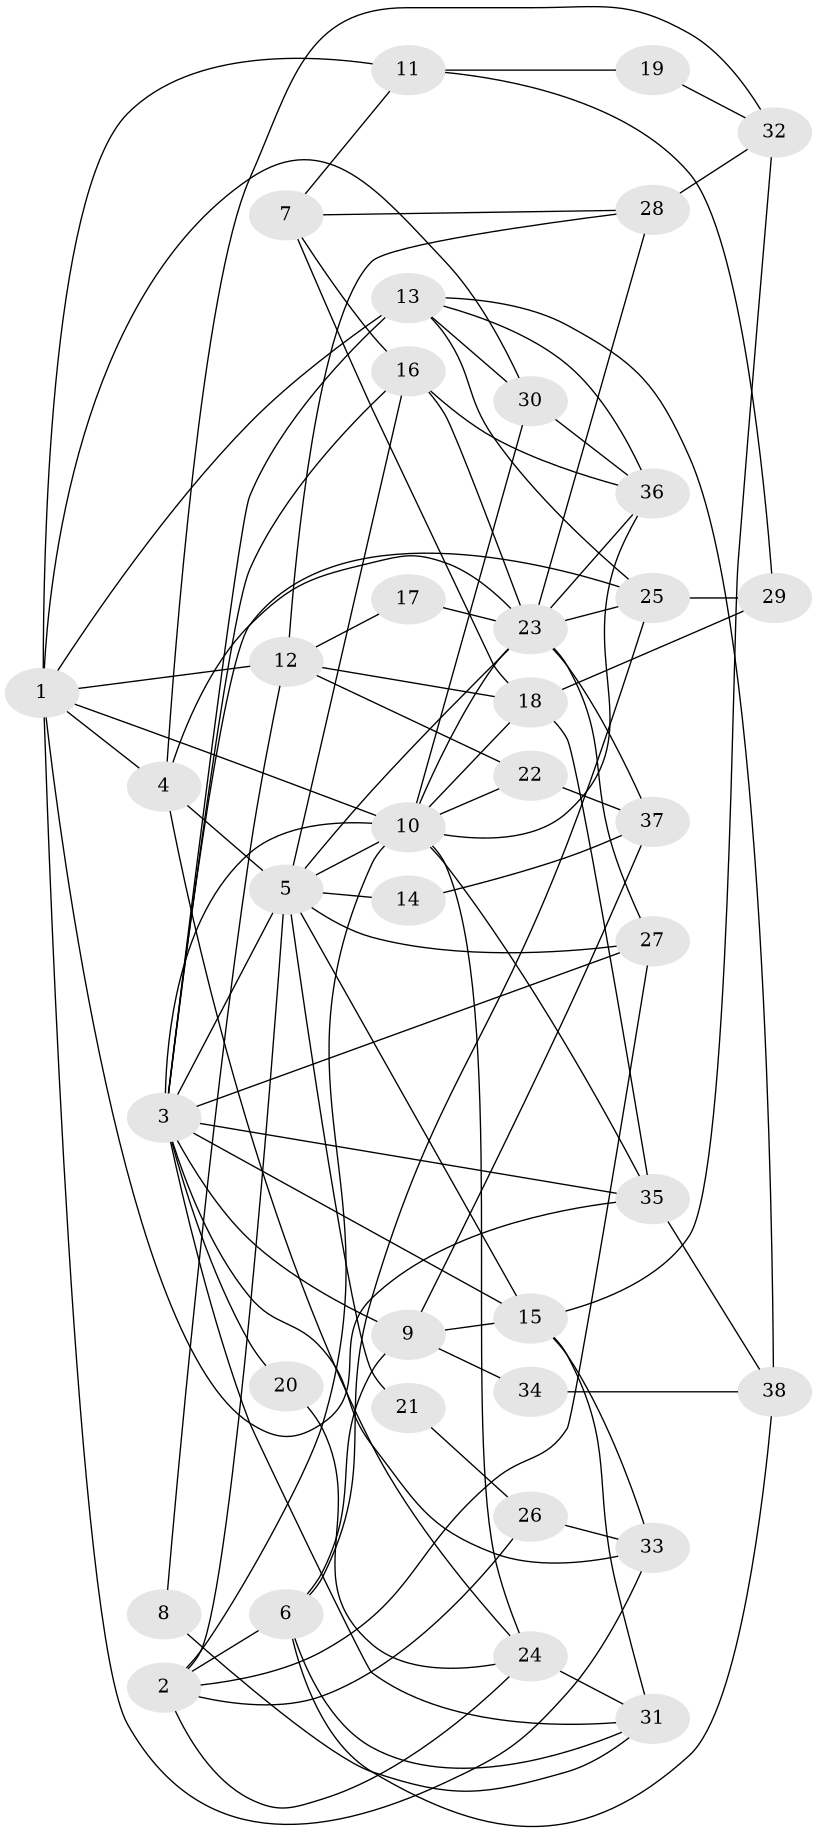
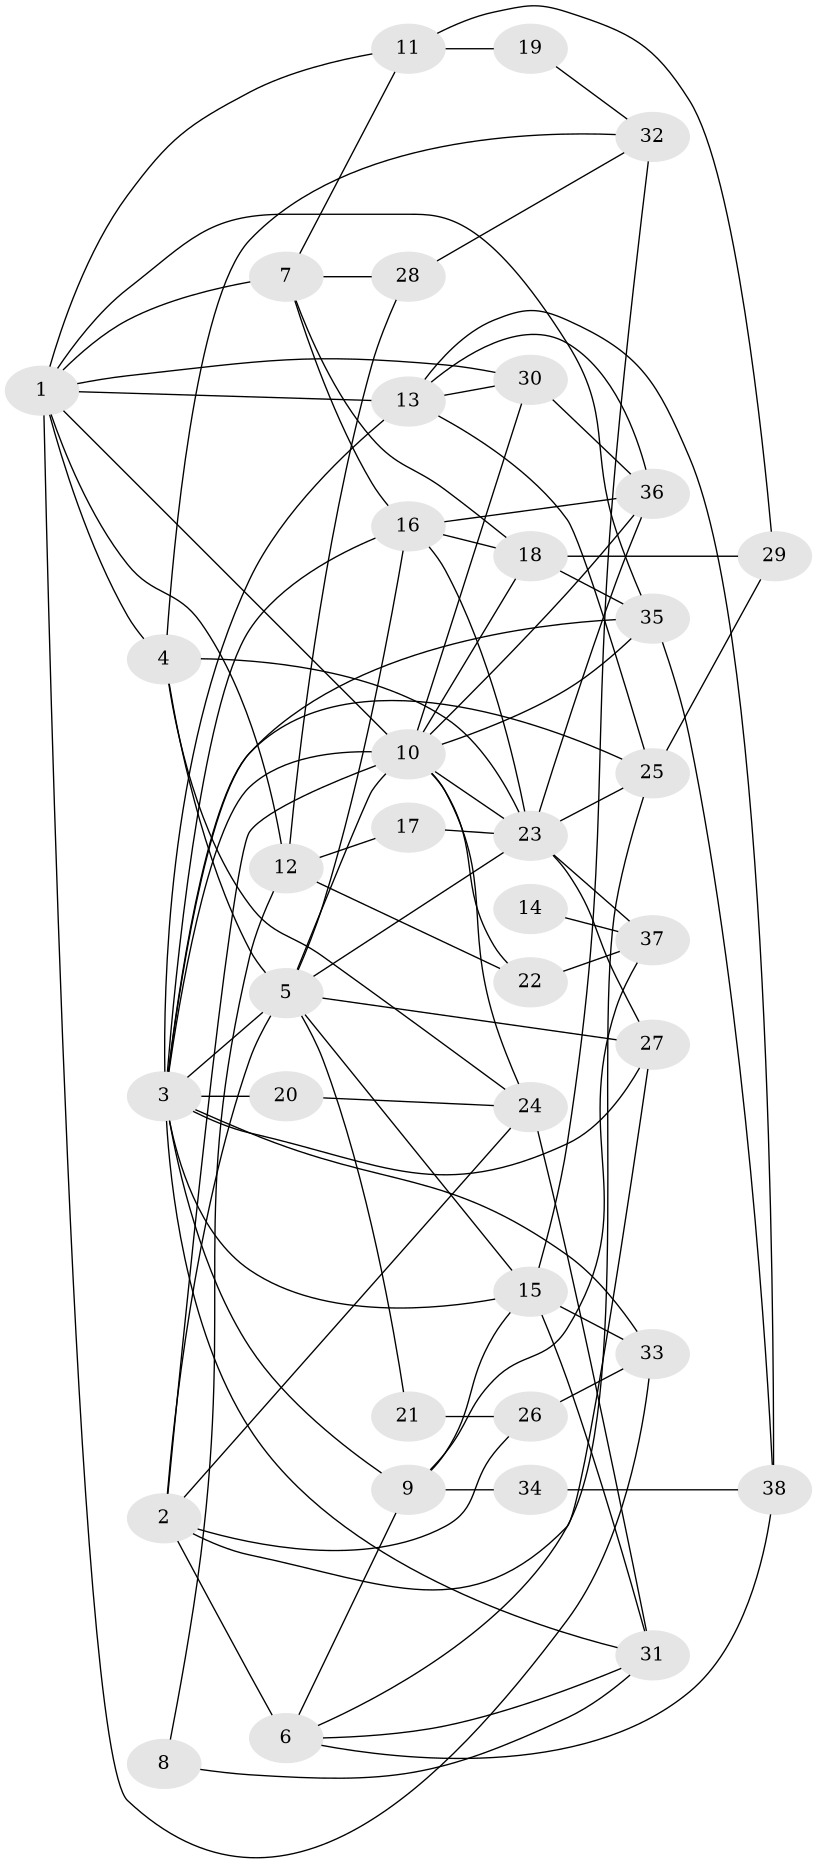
none -> (149, 310)
(592, 419) -> none
(408, 682) -> (468, 541)
(347, 895) -> none
